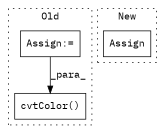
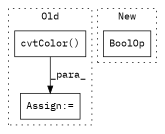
(127, 44) -> (127, 44)
(50, 71) -> (50, 71)
